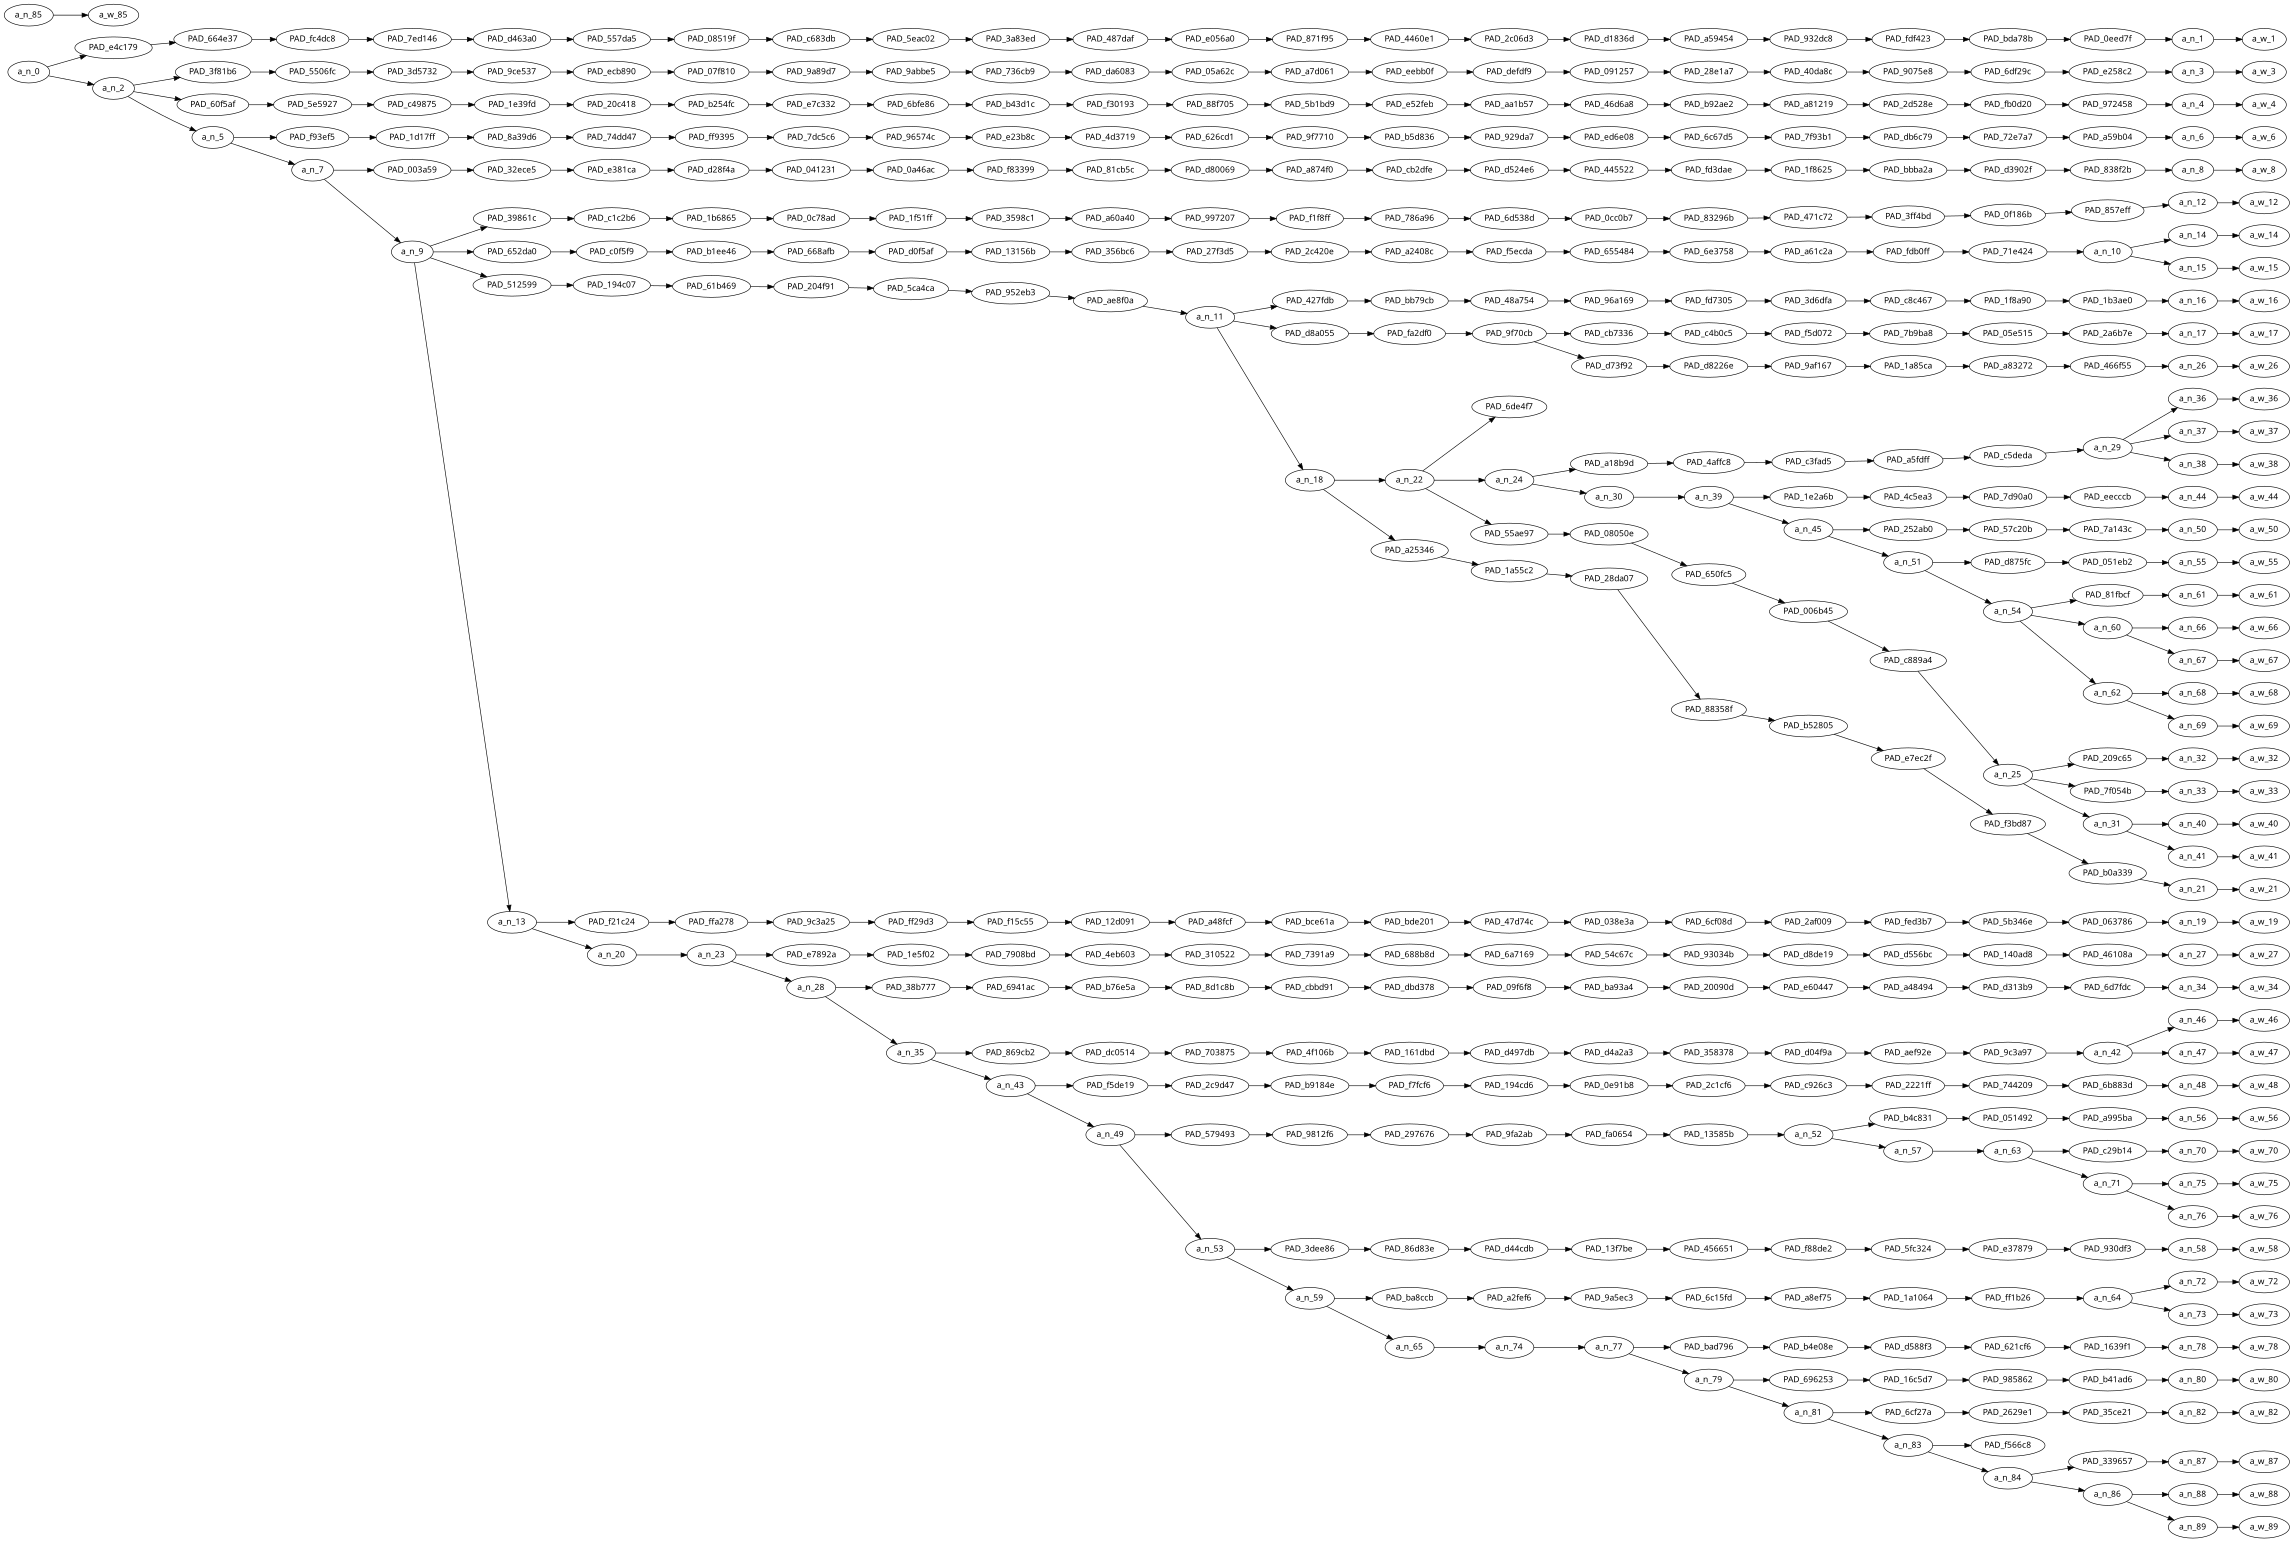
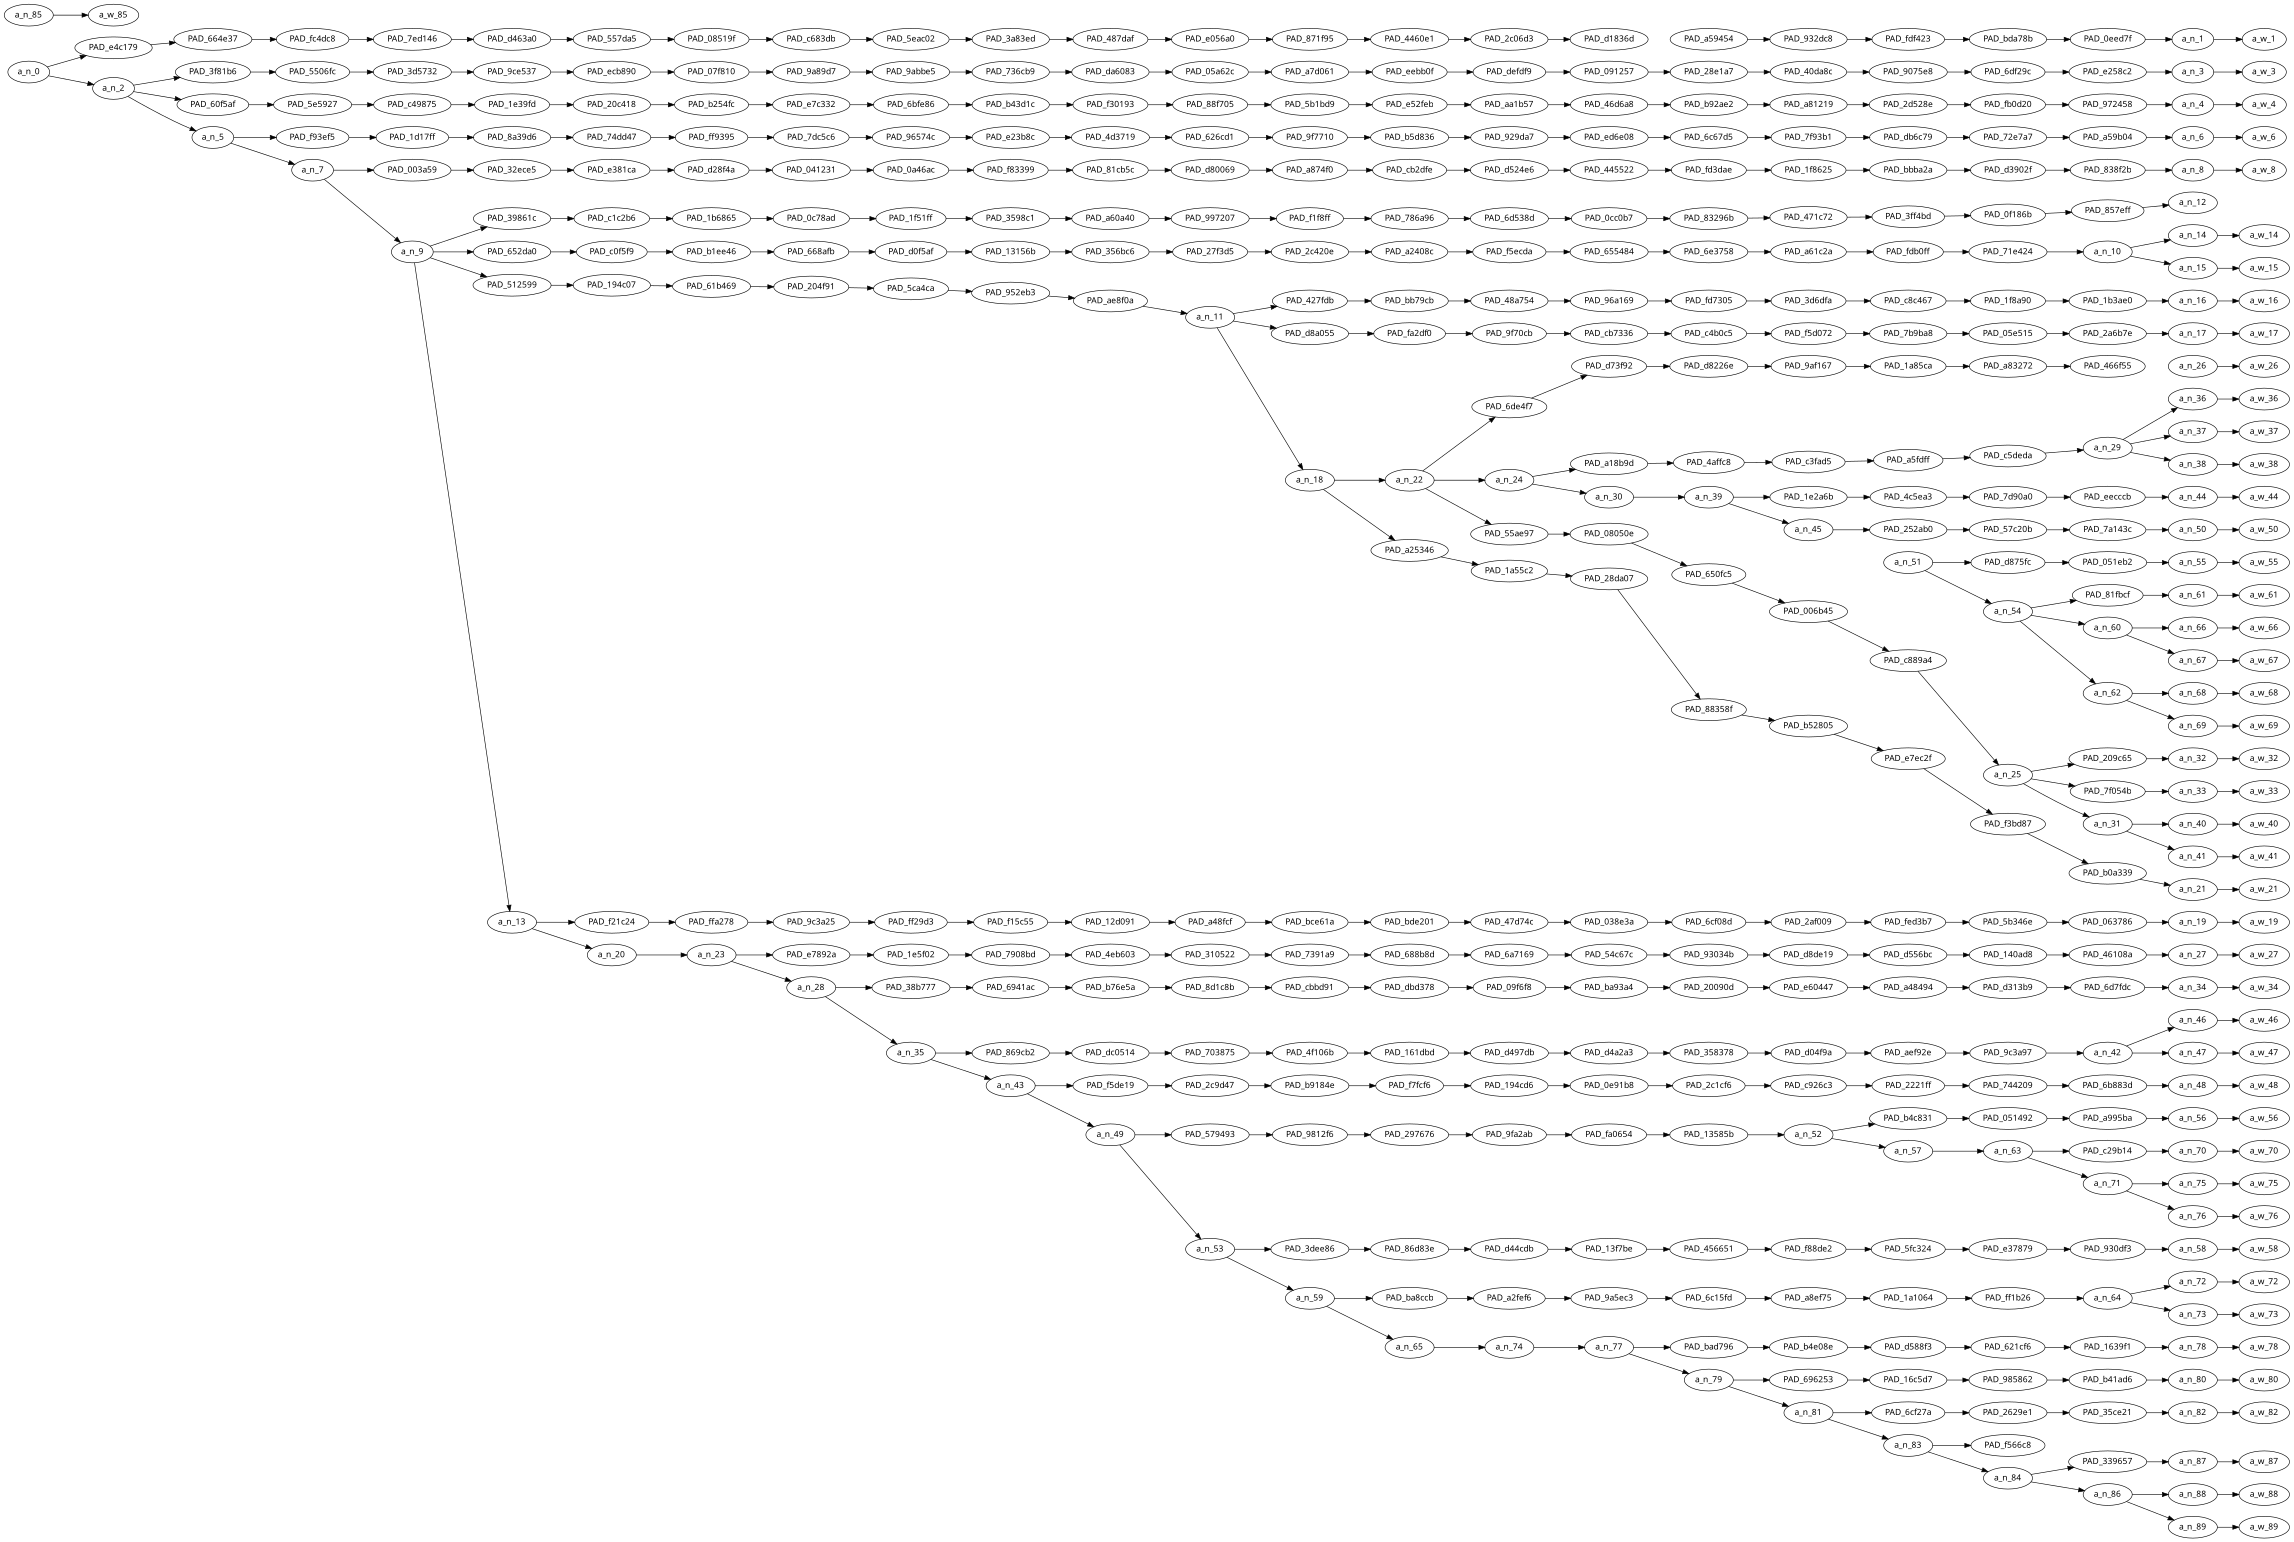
(1656, 39) -> none
(2264, 203) -> none
(1556, 349) -> (1556, 388)
(2154, 366) -> none
(1855, 545) -> none
